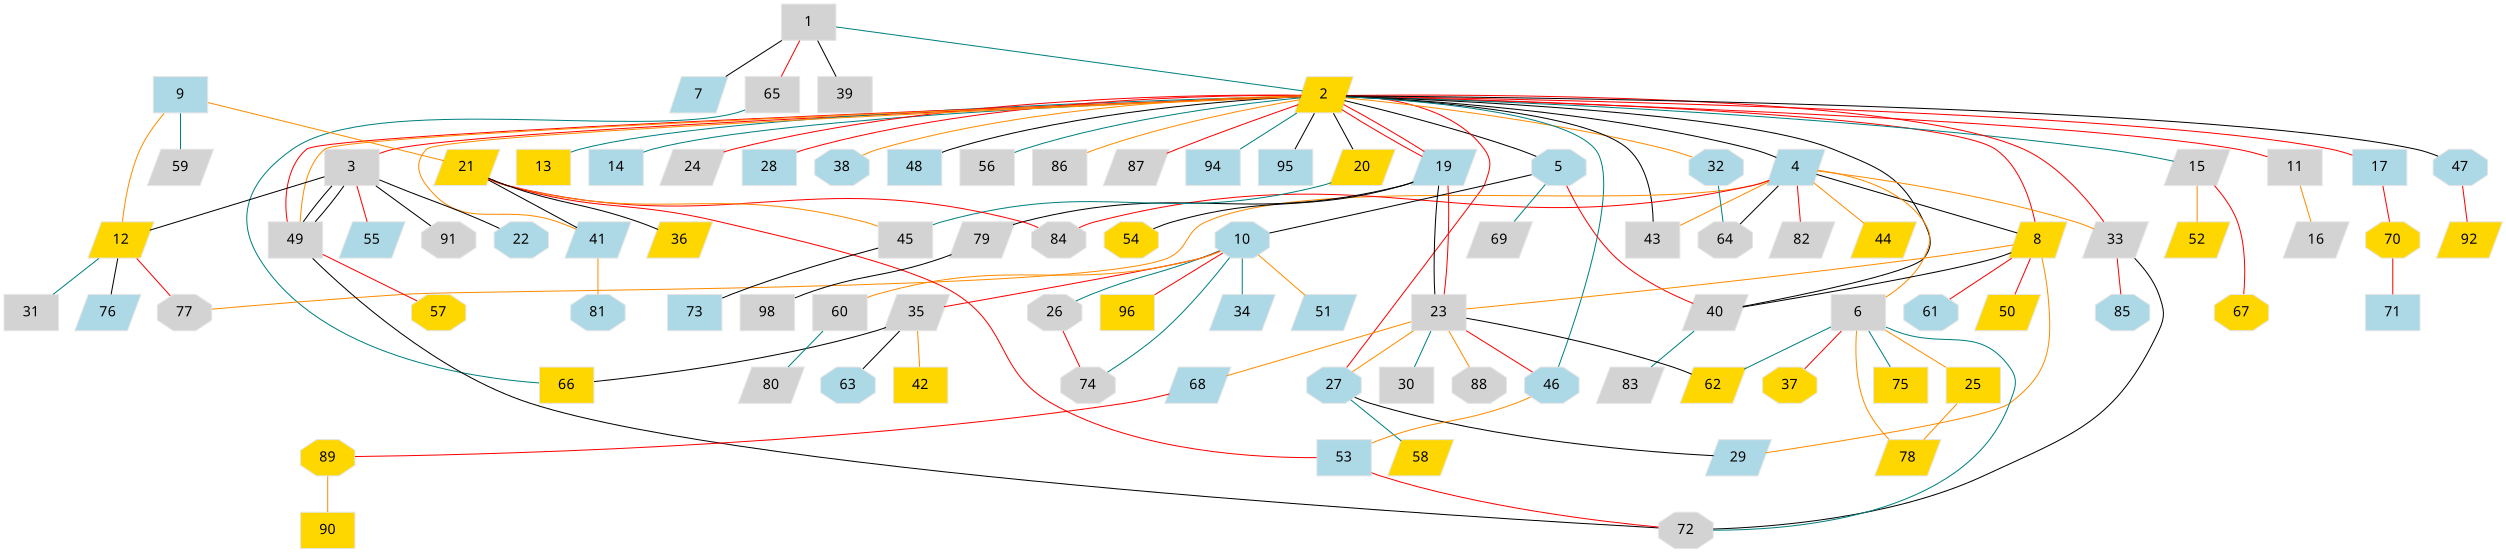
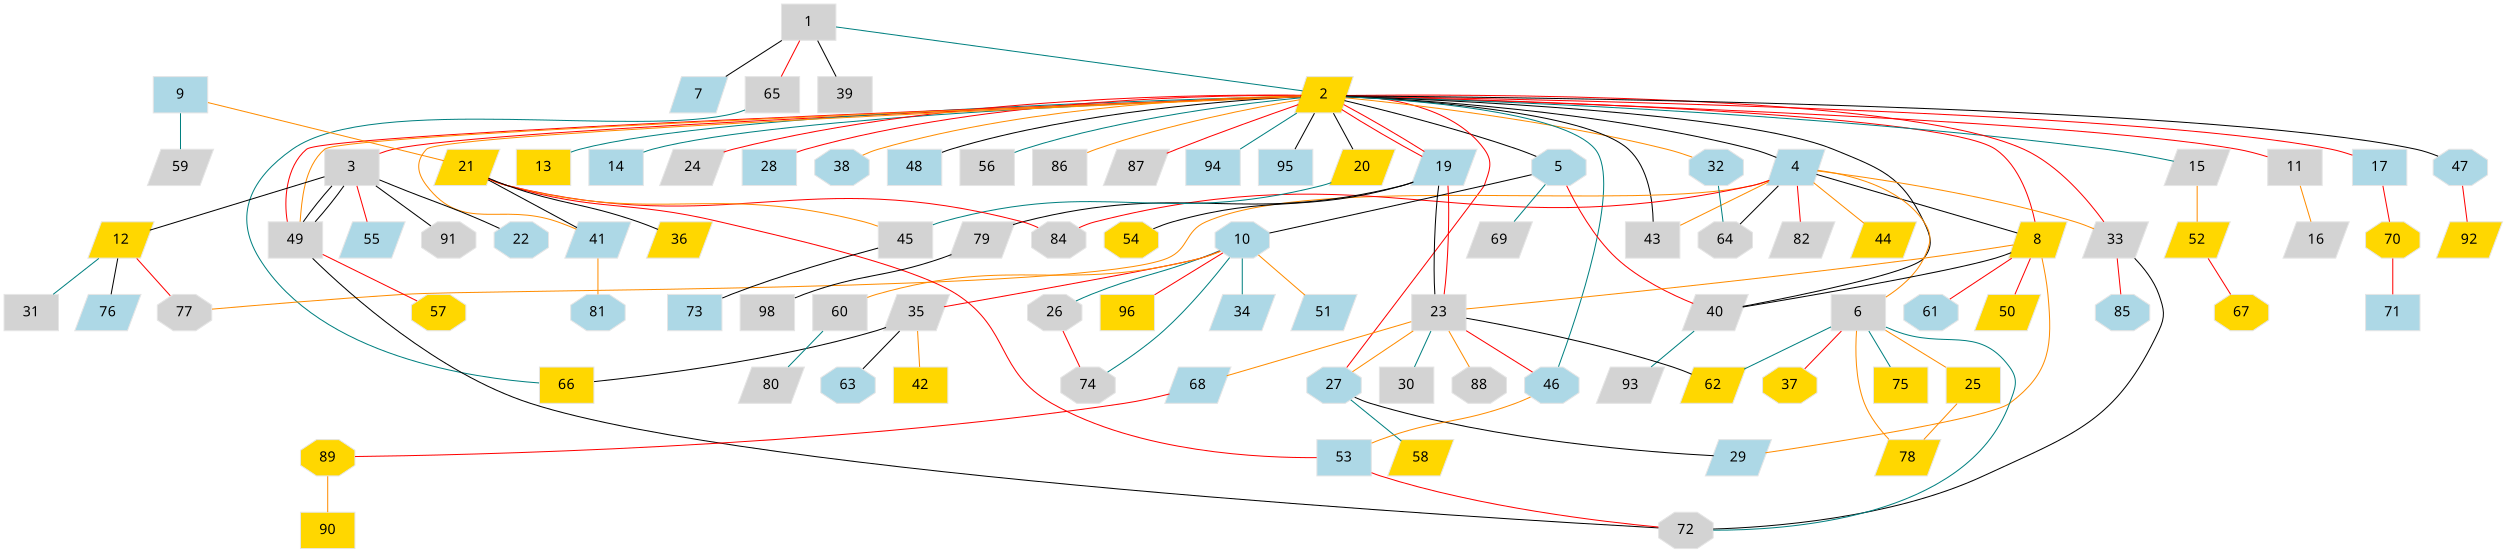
(134, 164) -> none
(2241, 236) -> (2219, 276)
(1630, 385) -> (1630, 385)
